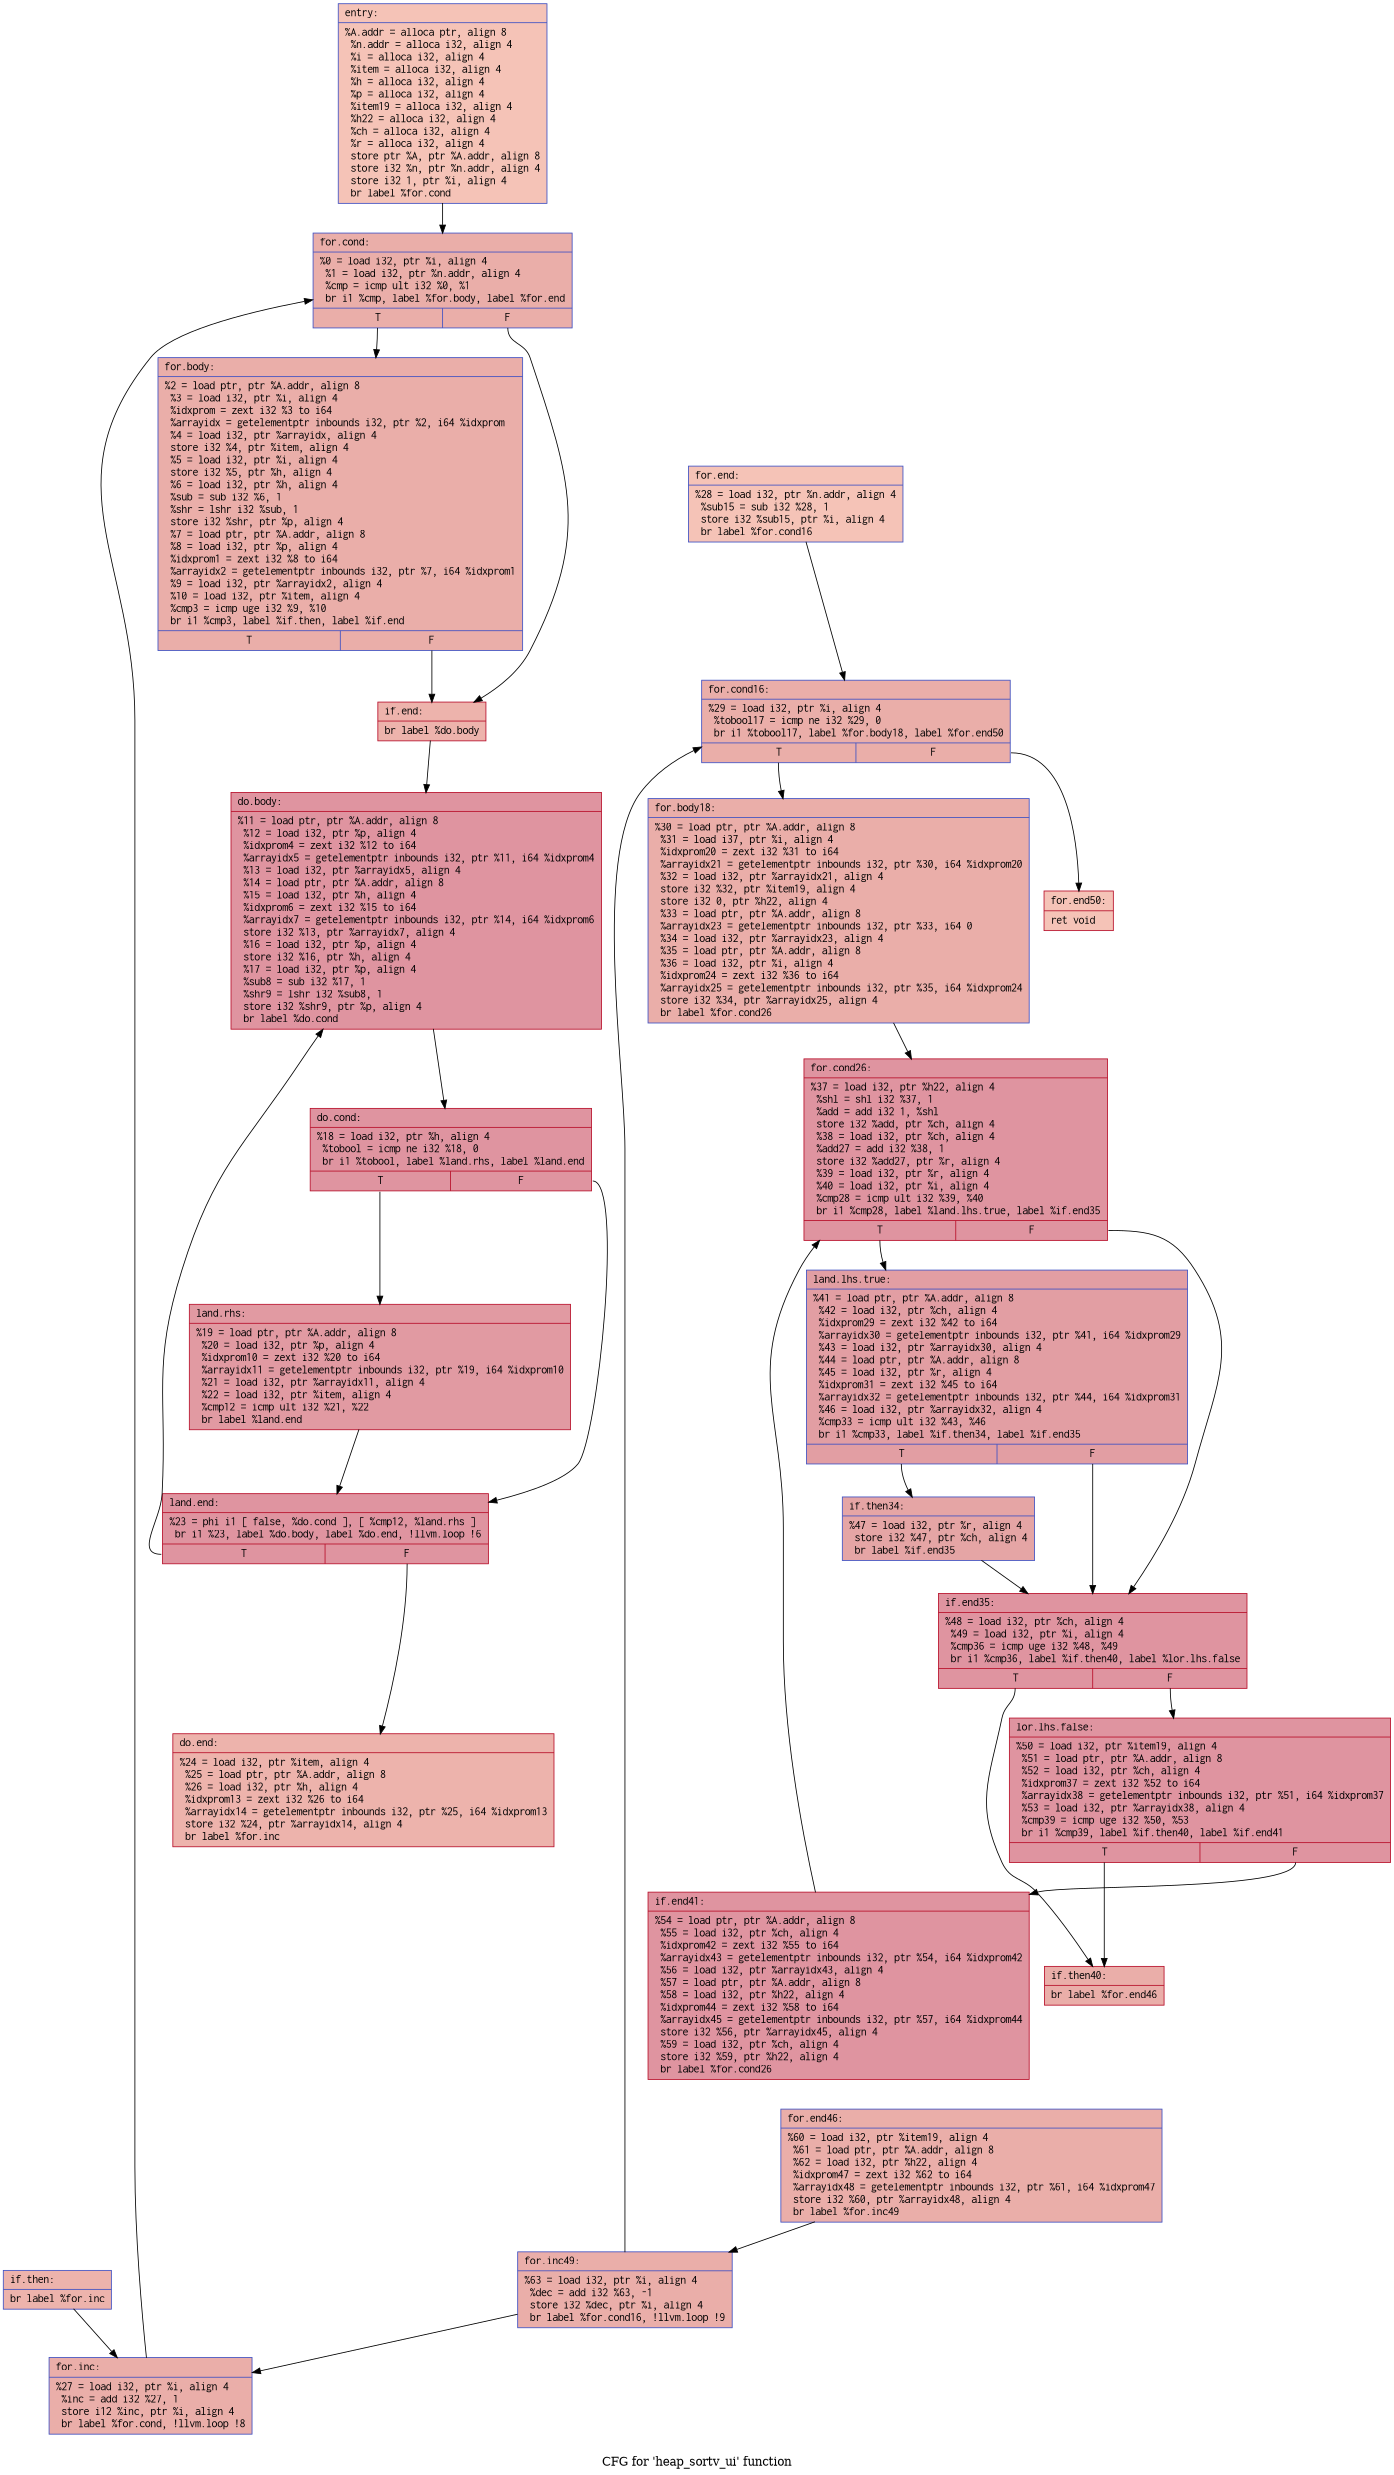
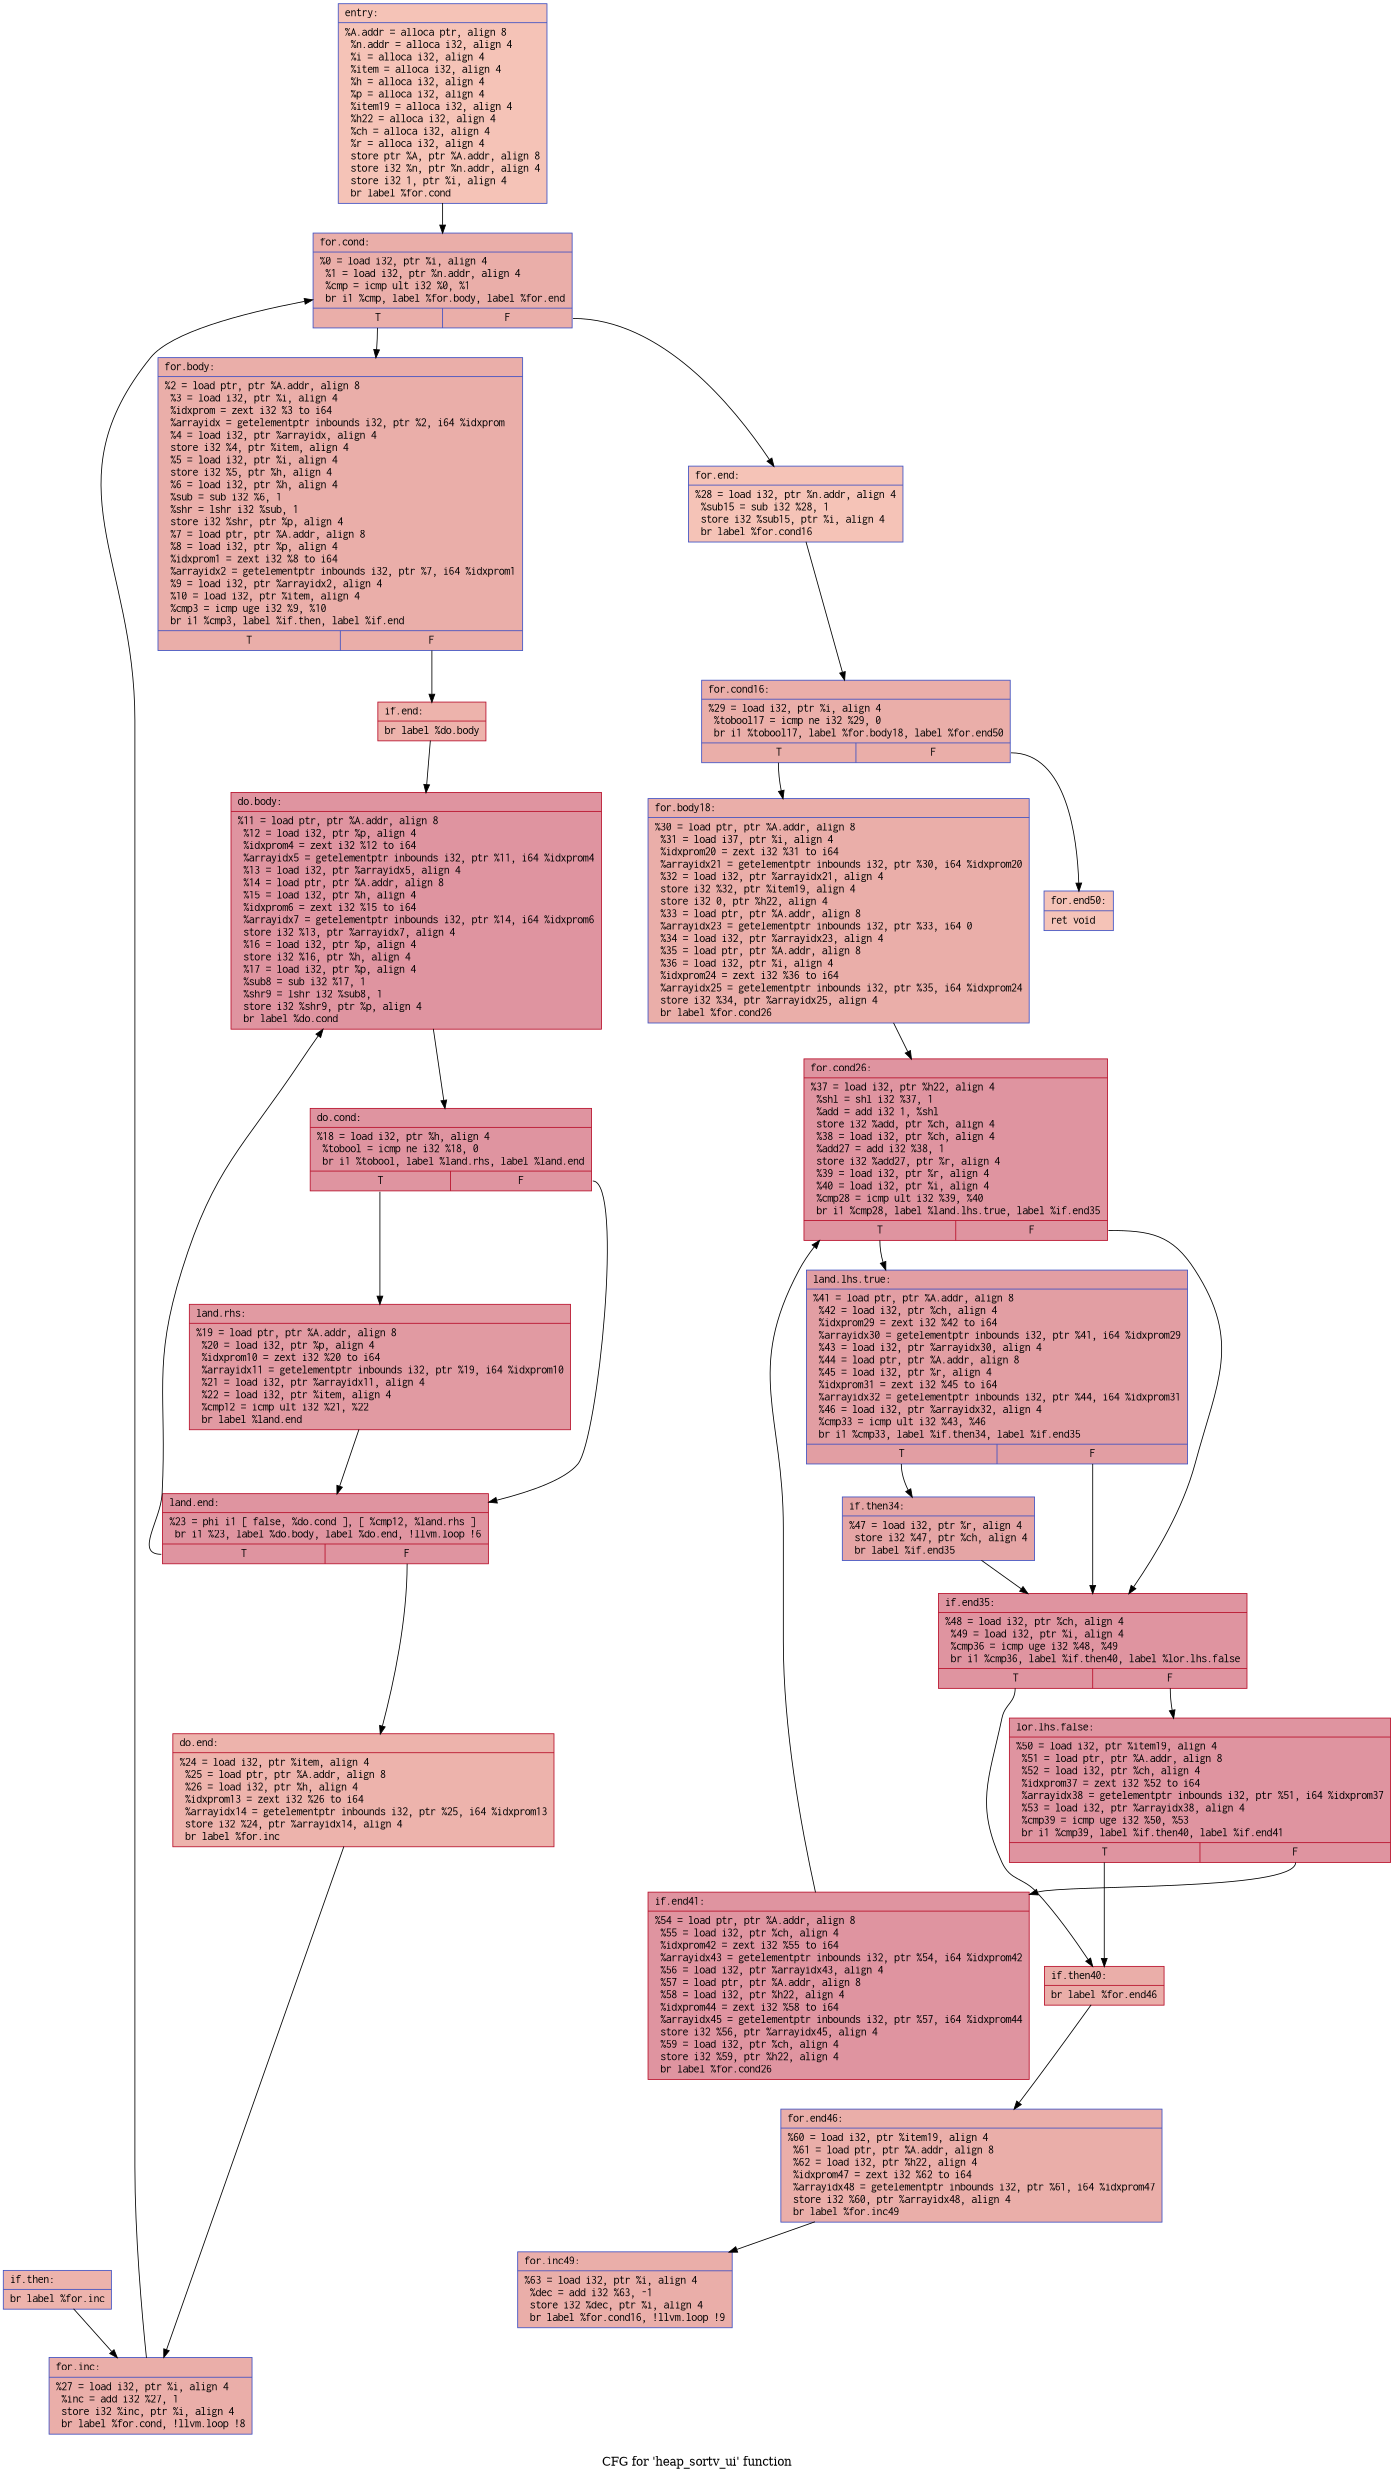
(568, 520) -> (687, 366)
(1079, 911) -> (1079, 911)
(625, 1486) -> none
none -> (1055, 2054)
(389, 2343) -> (255, 2098)
(145, 2411) -> (145, 2411)
